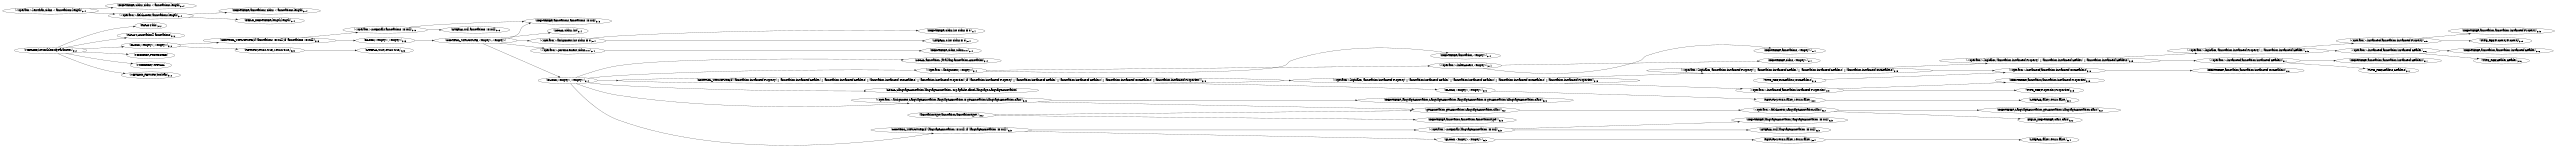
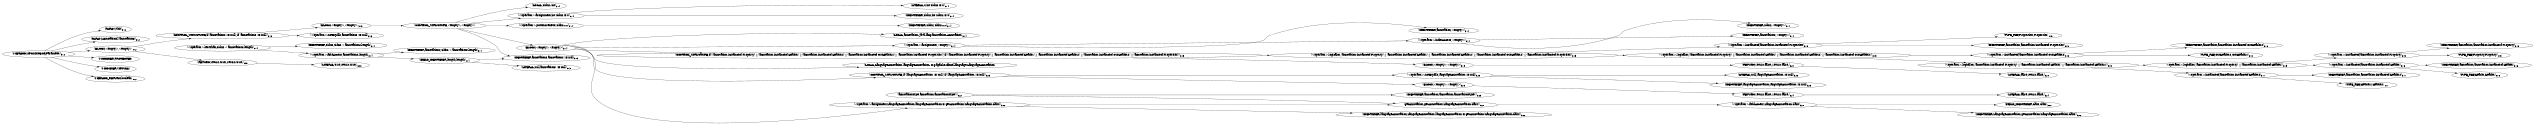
(465, 23) -> (490, 59)
(434, 30) -> (494, 64)
(1914, 76) -> (2136, 55)
